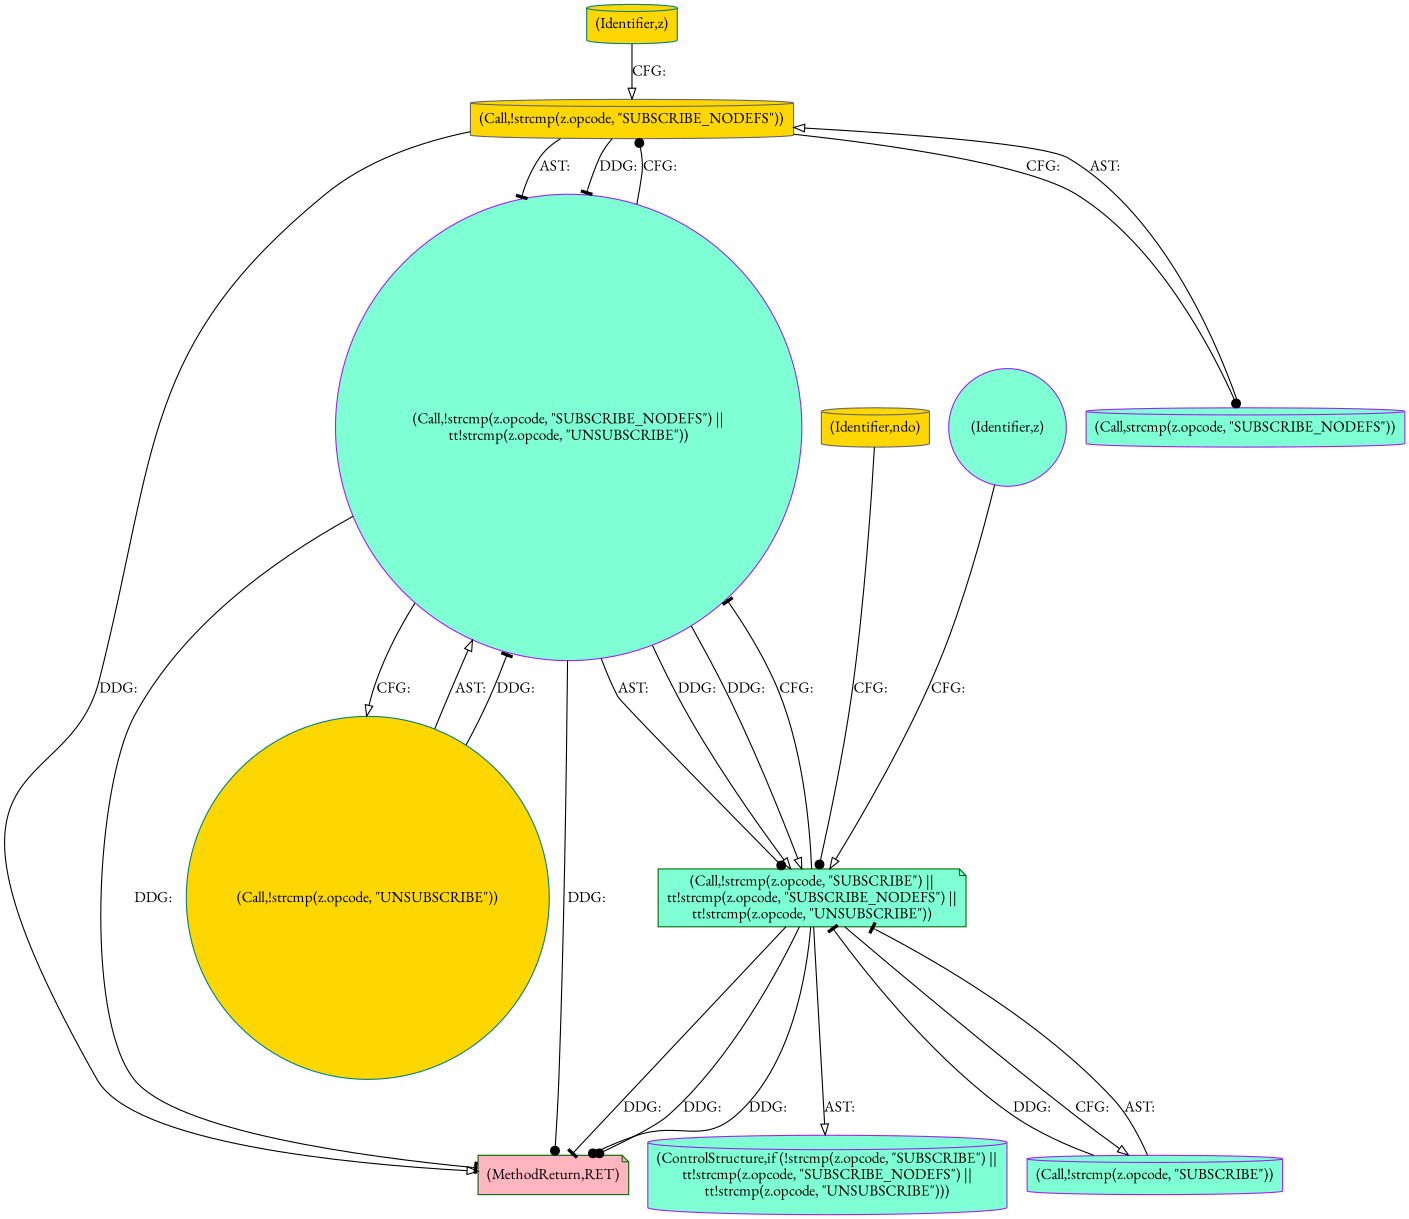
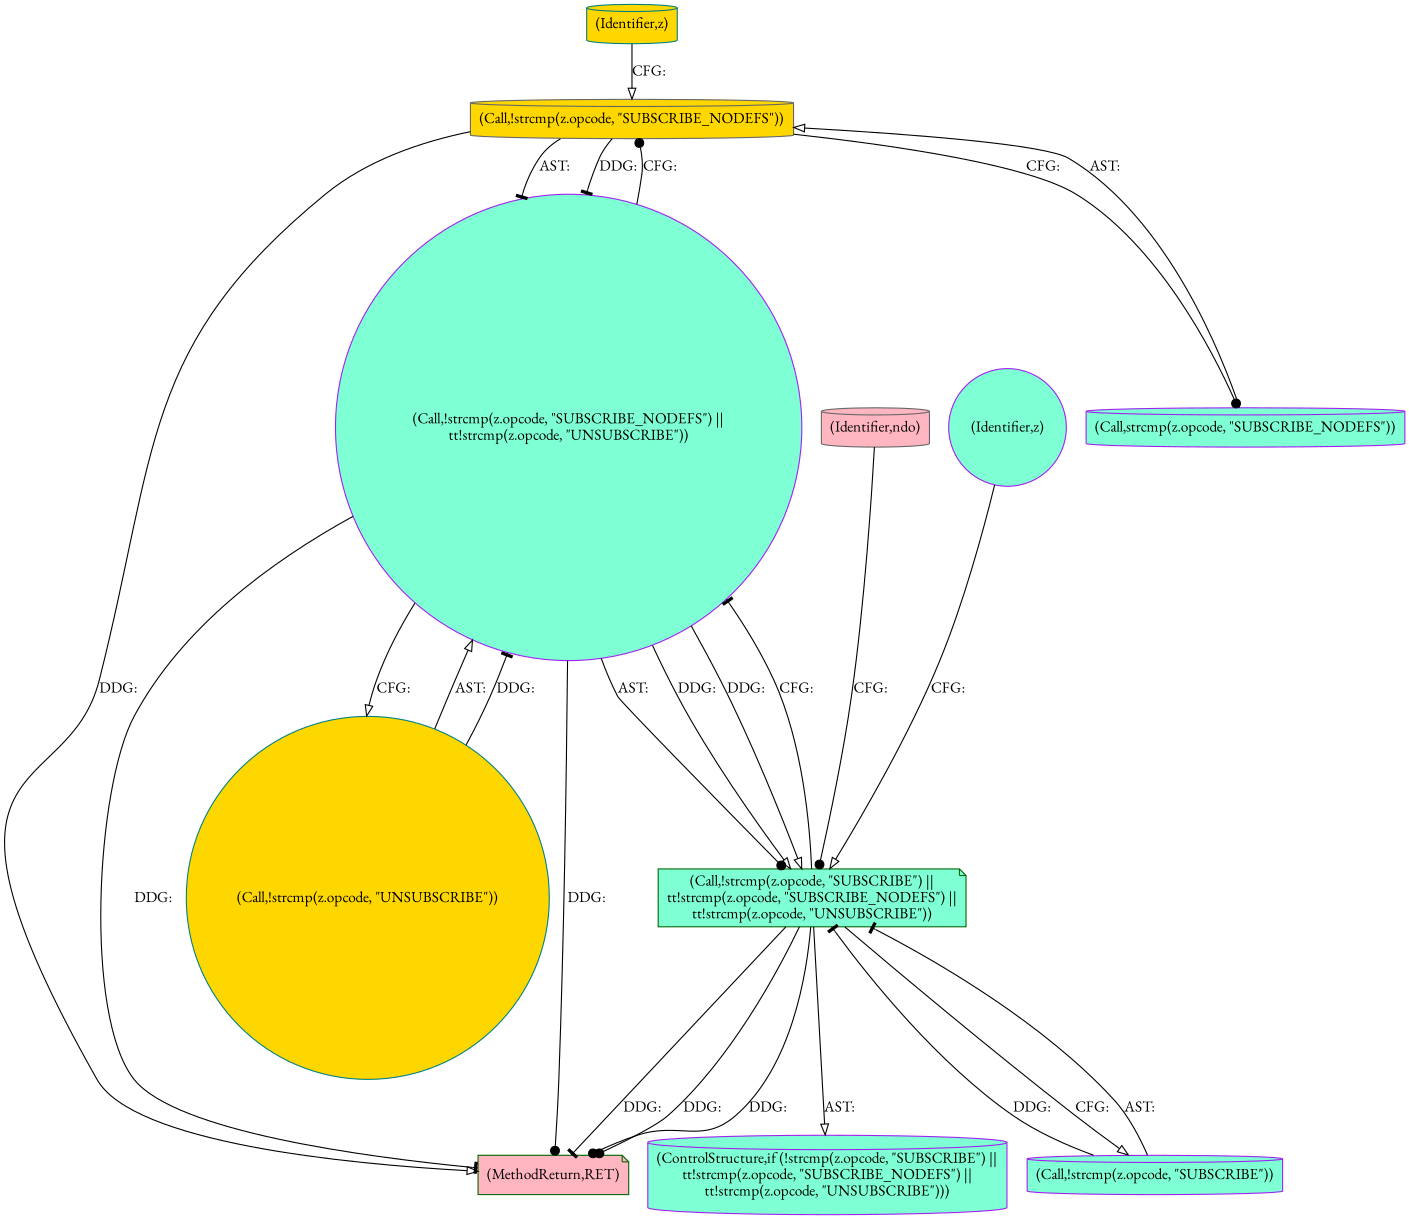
(875, 427) -> (875, 427)
